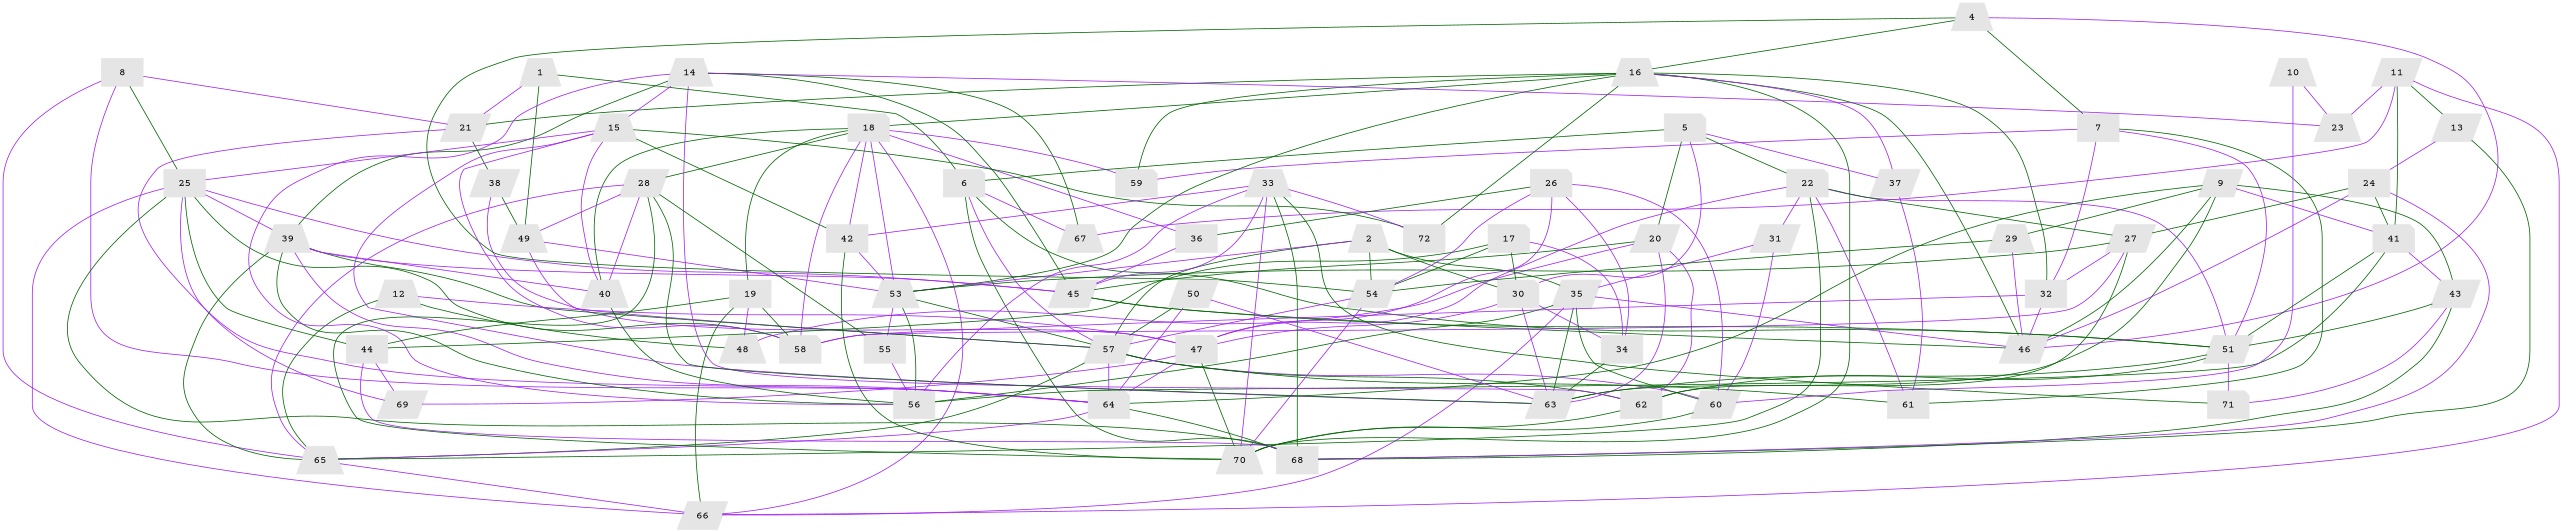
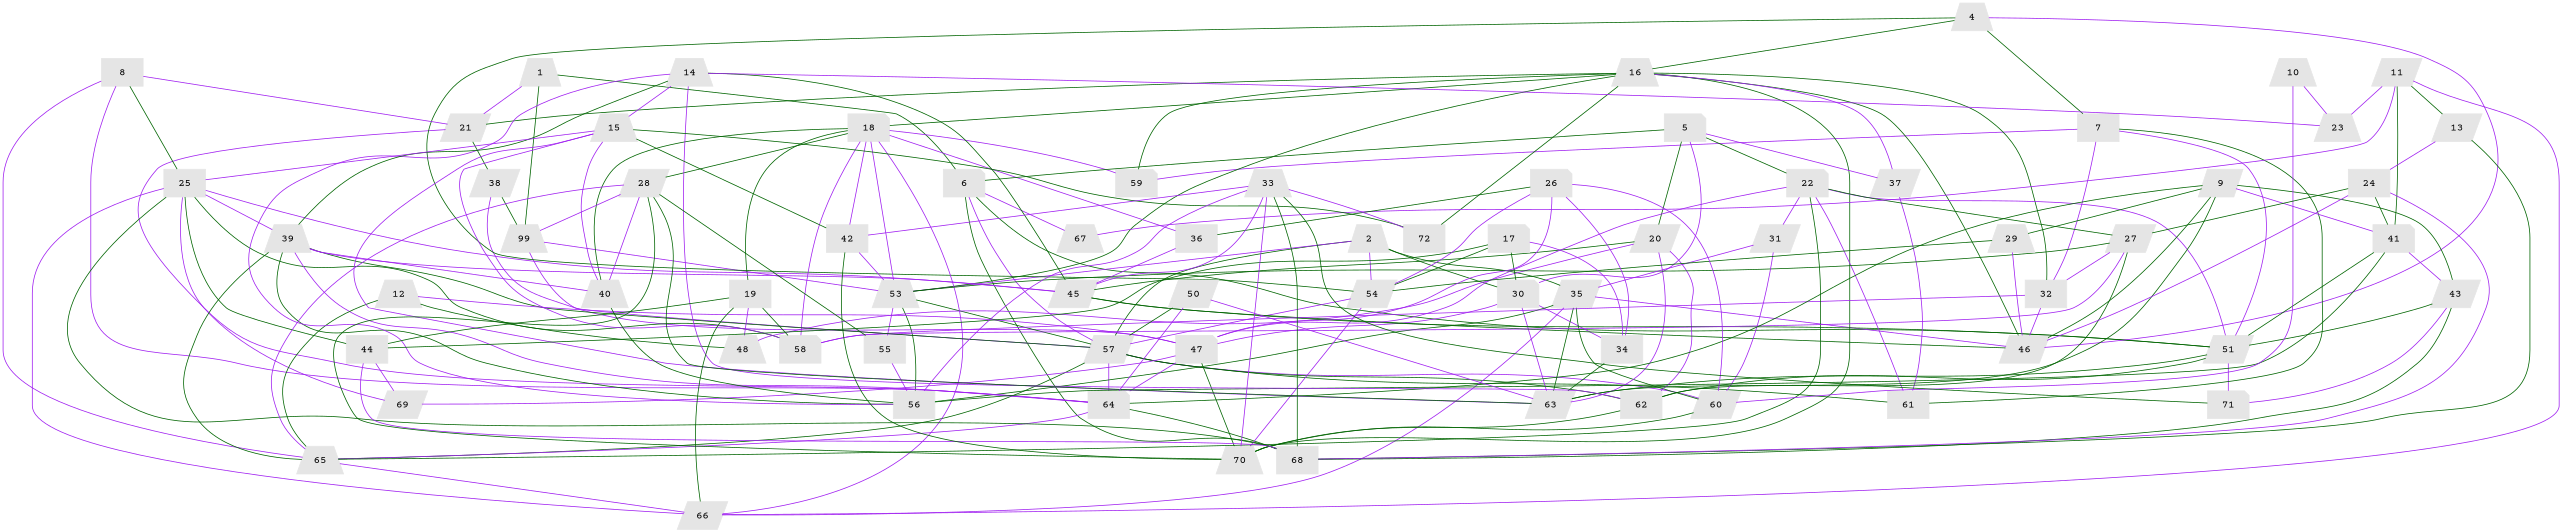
(929, 88) -> none
(524, 239) -> (524, 239)
(1370, 266) -> (1370, 266)
